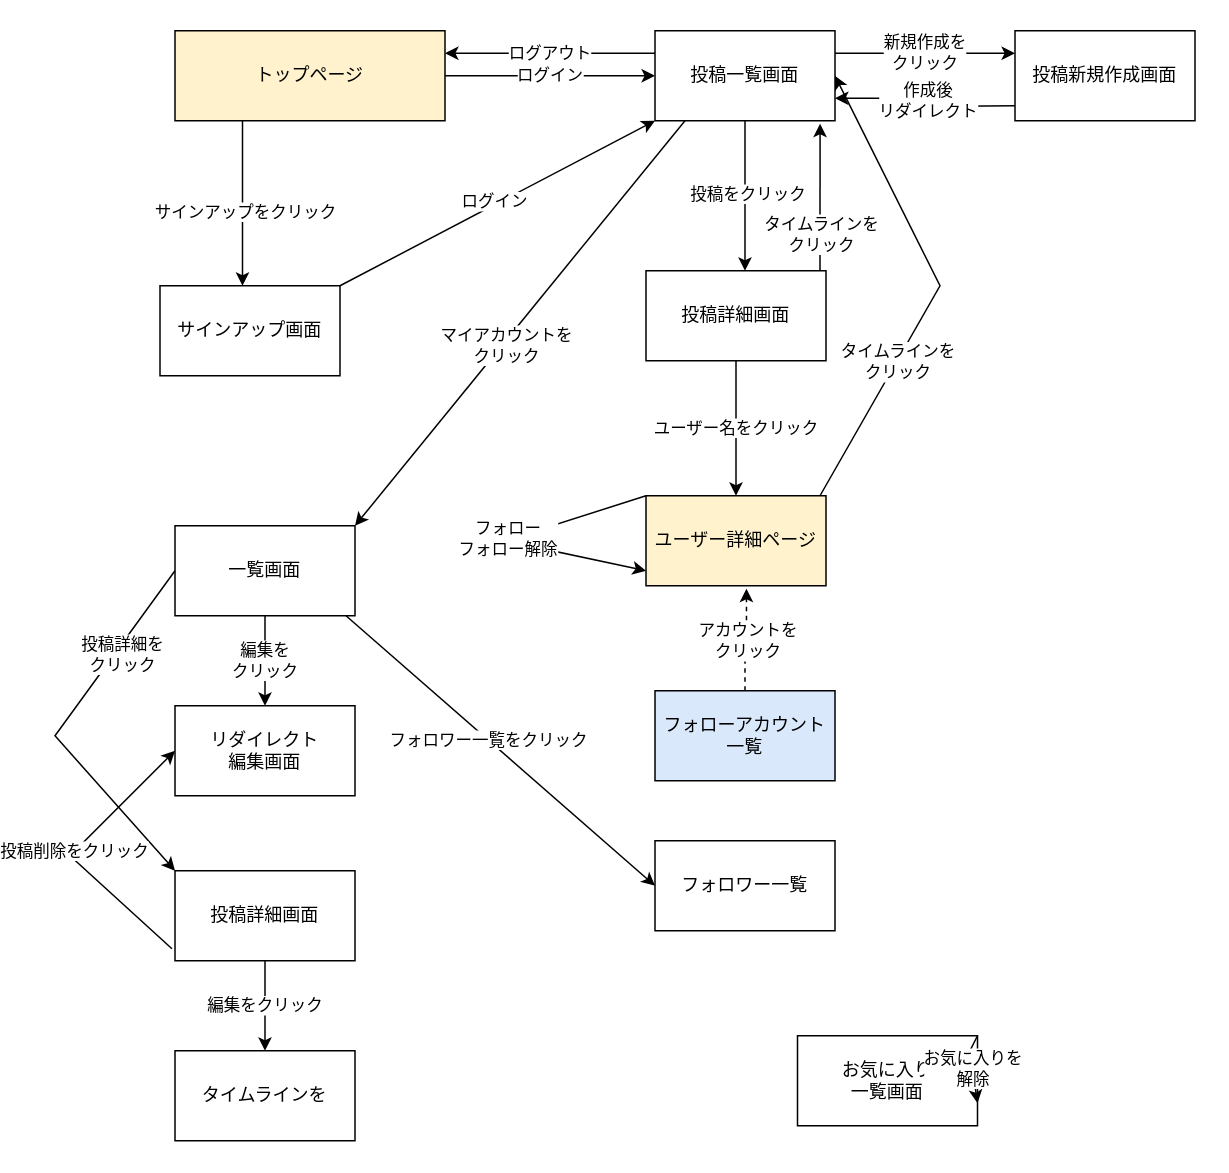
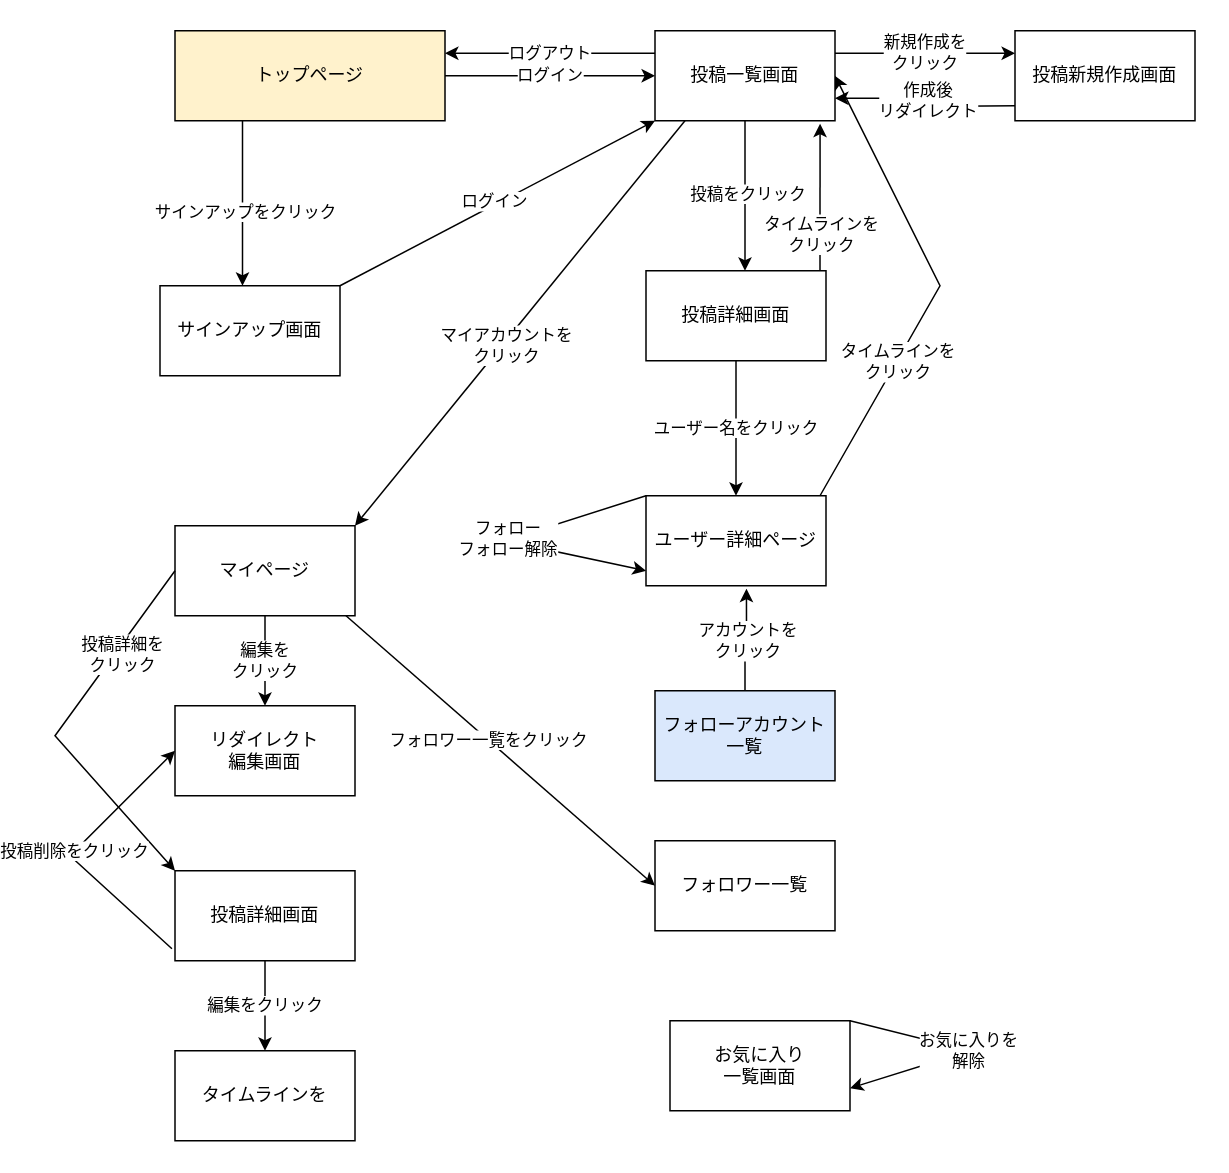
(736, 541) -> (736, 541)
(265, 571) -> (265, 571)
(745, 675) -> (745, 675)
(887, 1081) -> (760, 1066)
